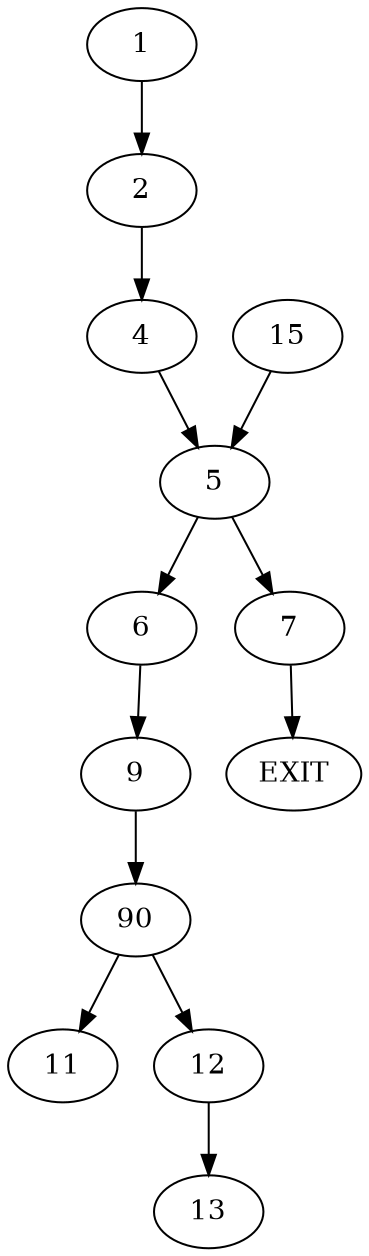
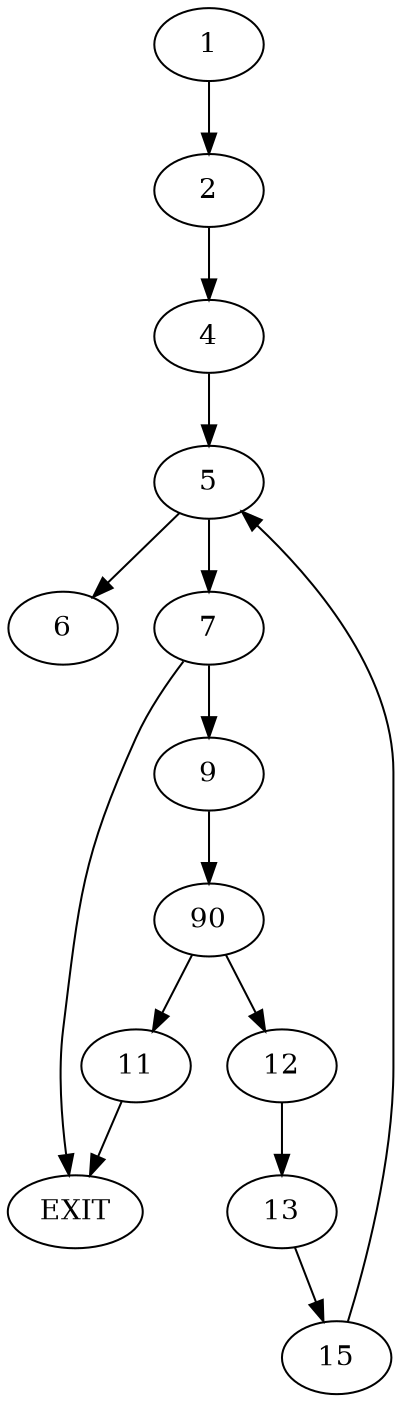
(139, 691) -> (209, 691)
none -> (110, 1129)
none -> (306, 1275)
